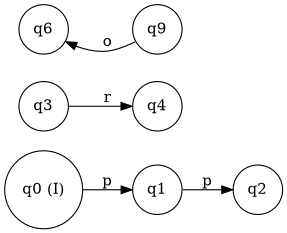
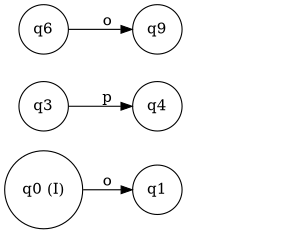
(106, 51) -> (95, 29)
(108, 98) -> (108, 98)
(108, 182) -> (108, 182)
(258, 190) -> none
